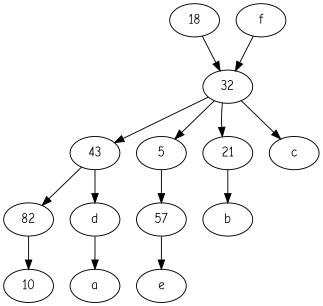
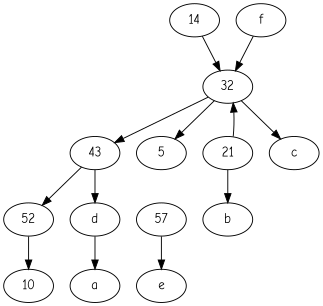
(195, 20) -> (195, 20)
(222, 115) -> (234, 124)
(161, 182) -> none
(29, 219) -> (29, 219)
